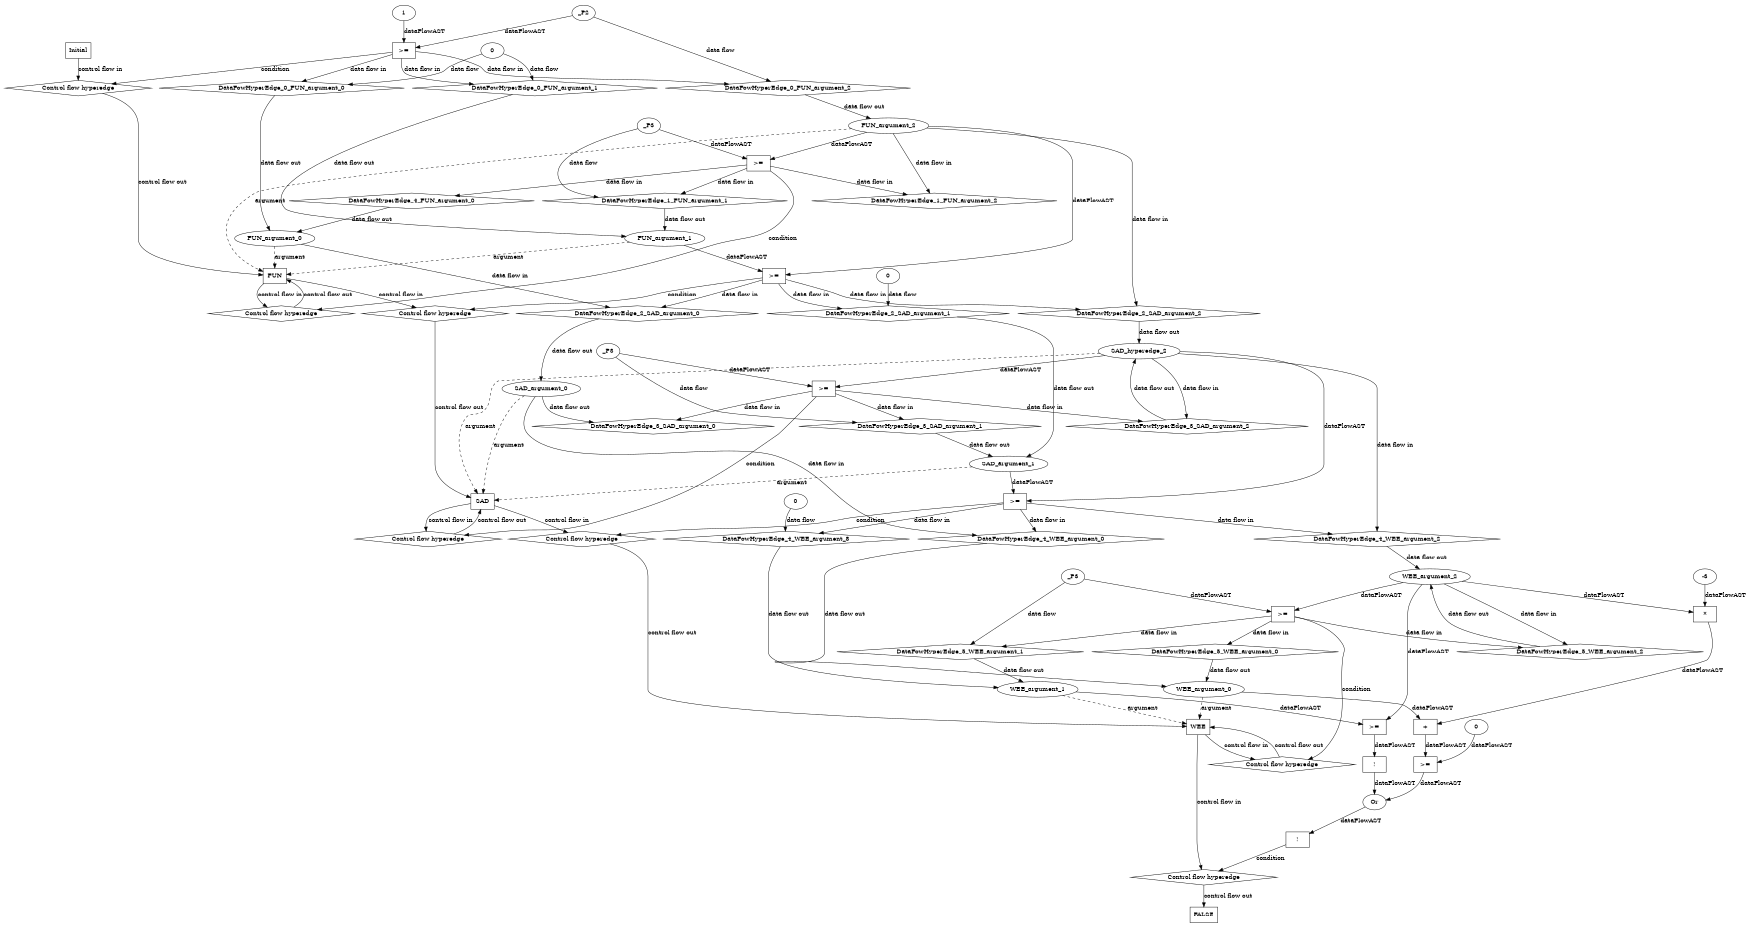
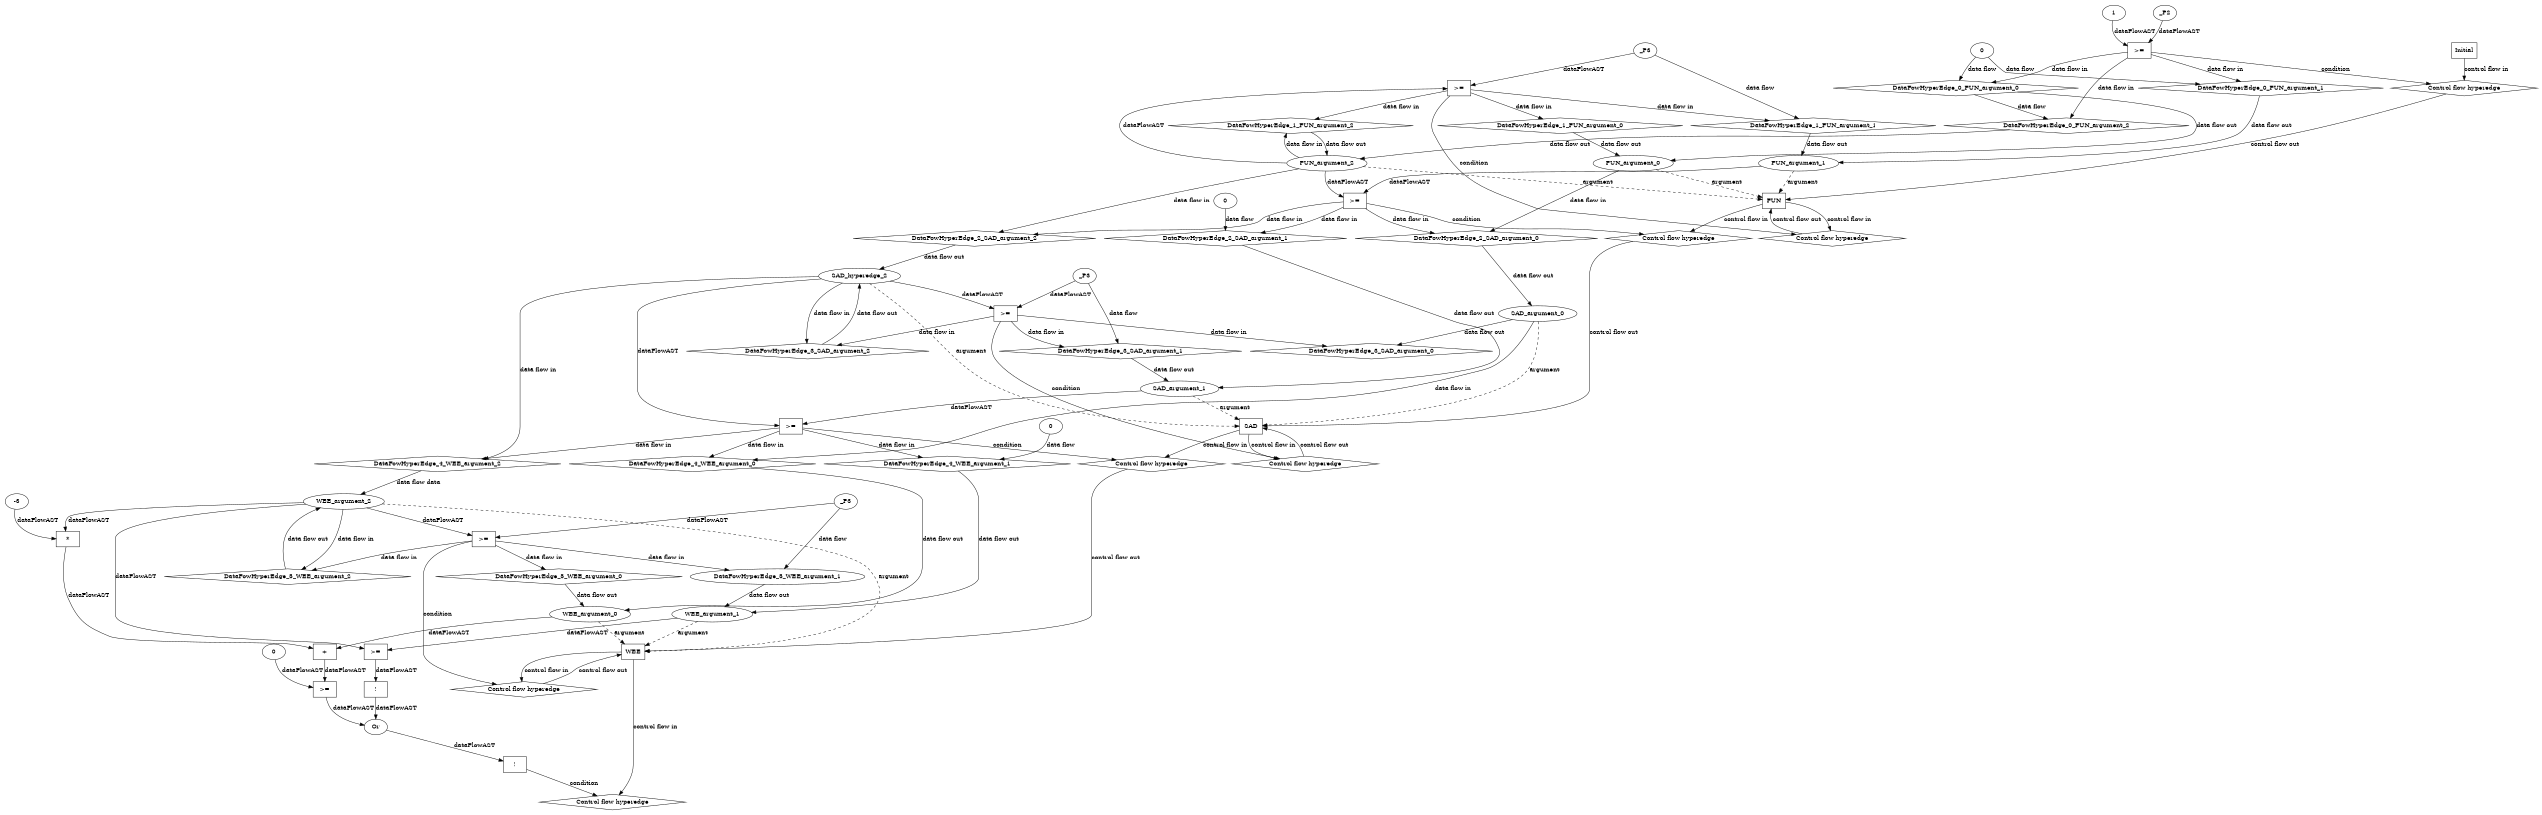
(680, 48) -> (2009, 106)
none -> (1321, 140)
(412, 201) -> (1560, 126)
none -> (764, 539)
(786, 539) -> (947, 464)
(1427, 558) -> (419, 483)
(960, 652) -> (778, 577)
(1204, 915) -> none
